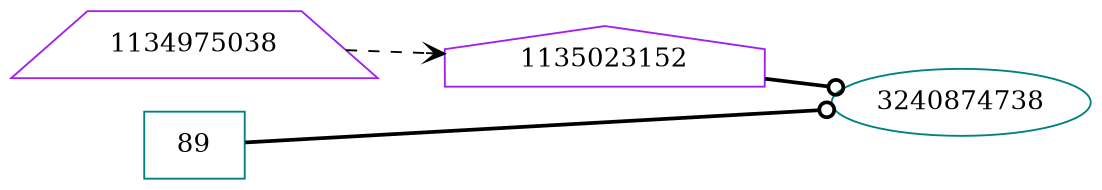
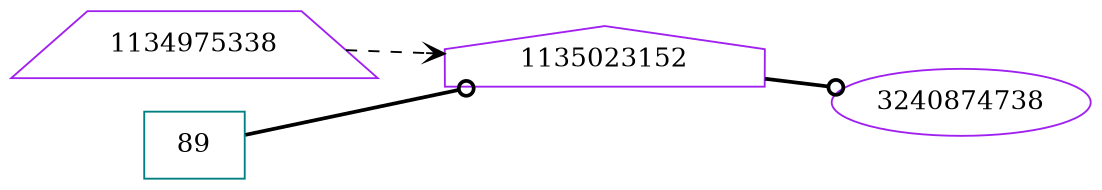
(194, 45) -> (194, 45)
(961, 102) -> (961, 102)
(532, 126) -> (352, 112)
